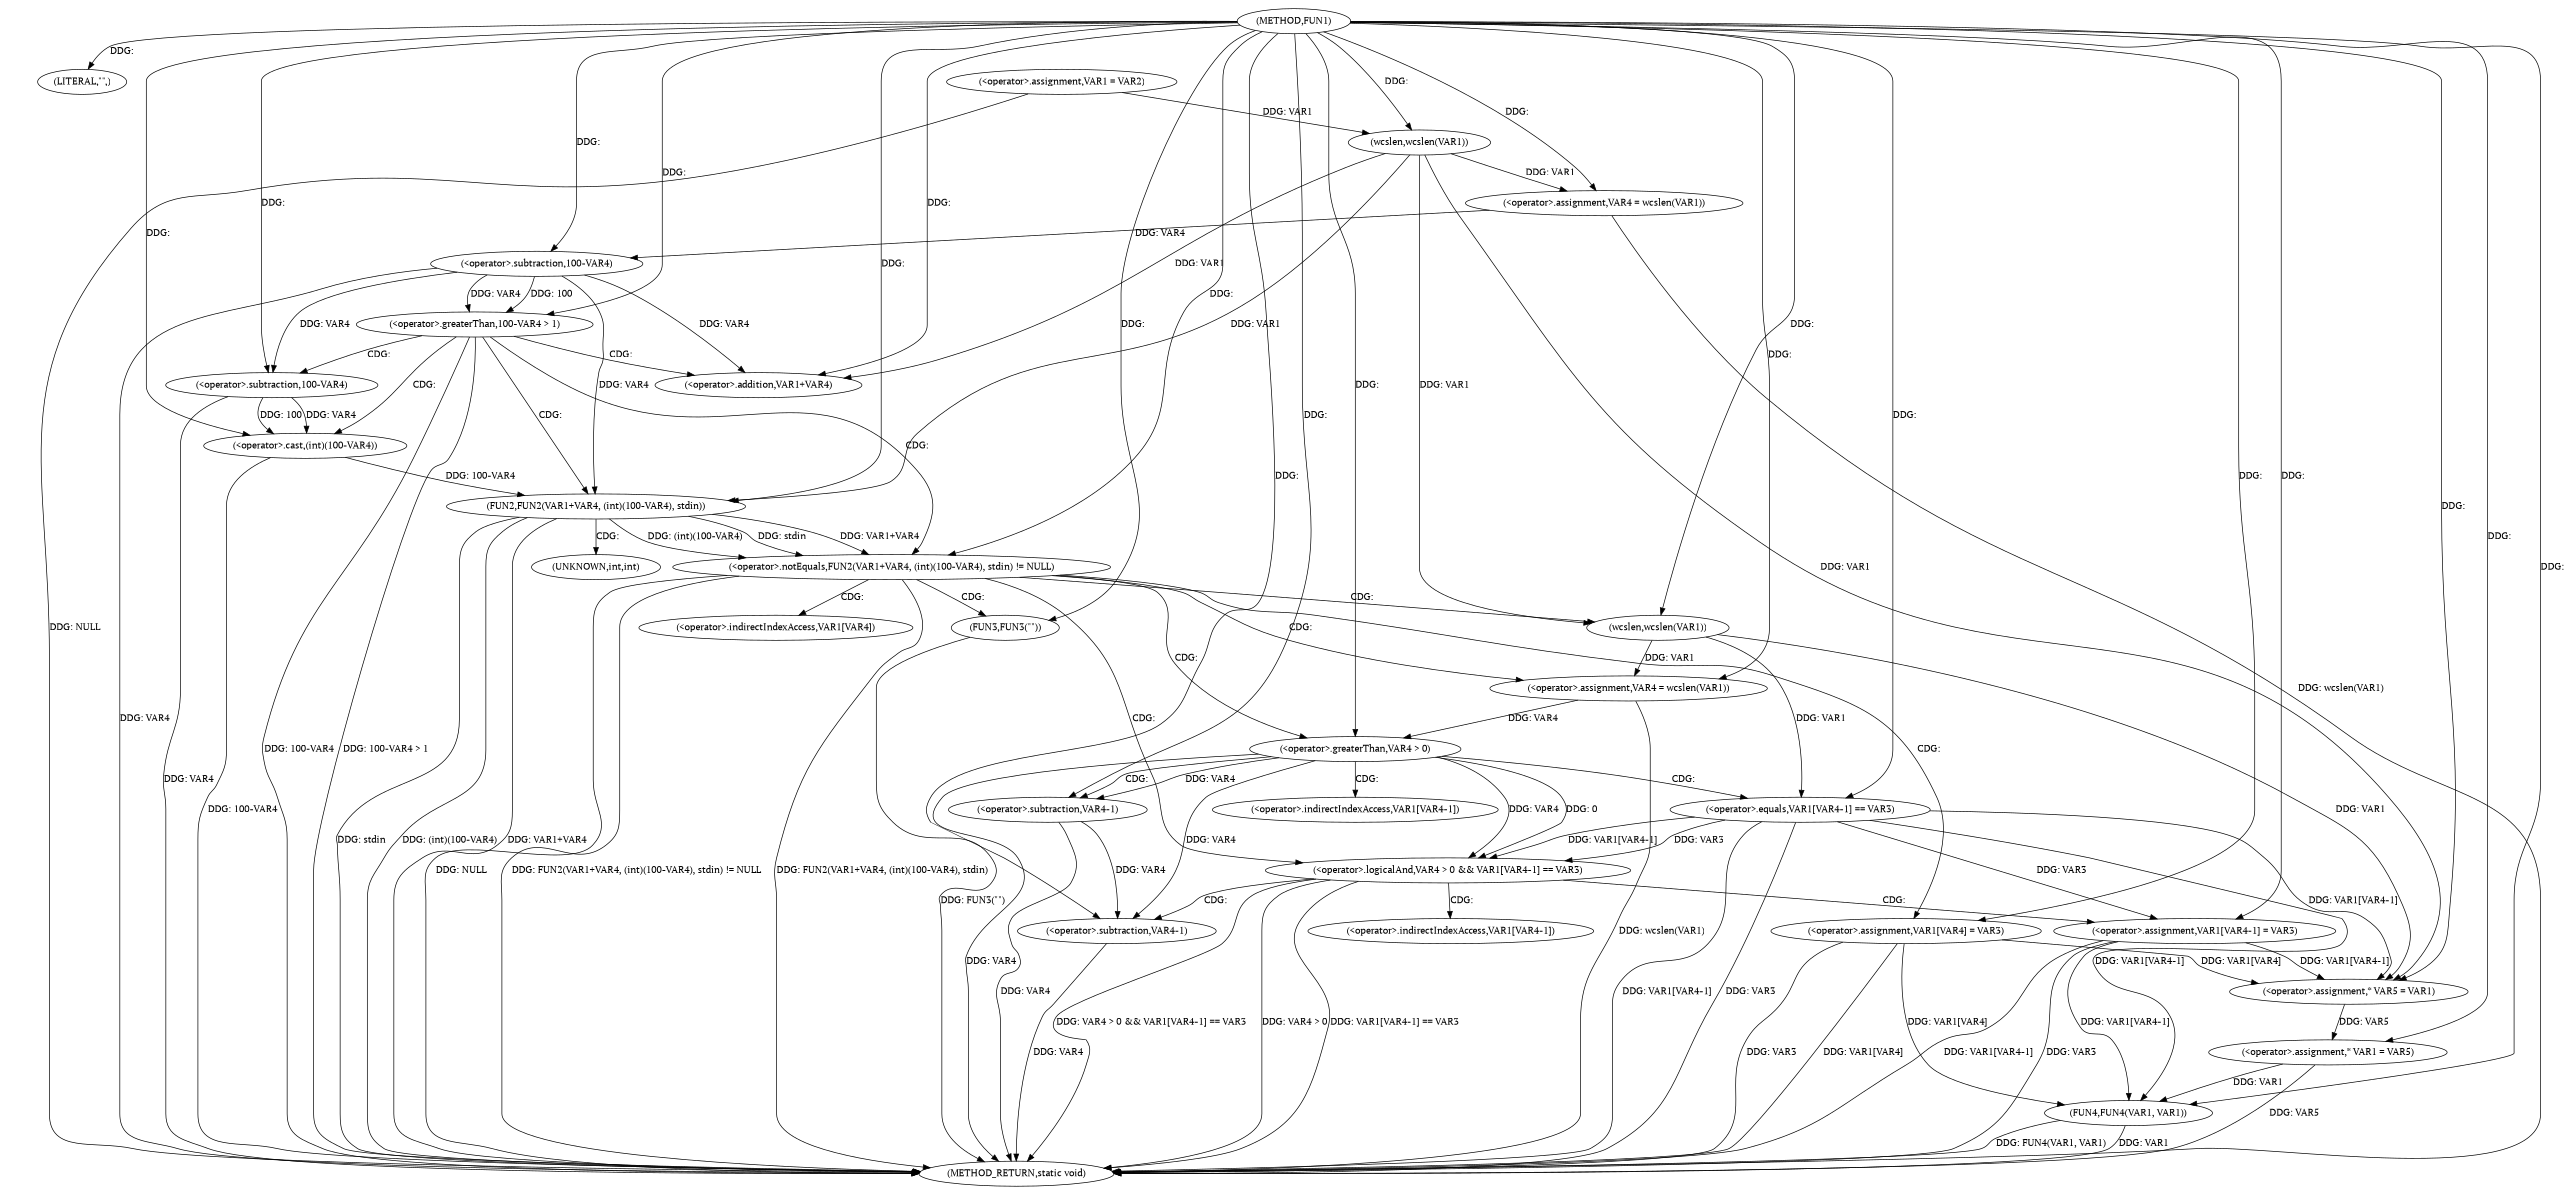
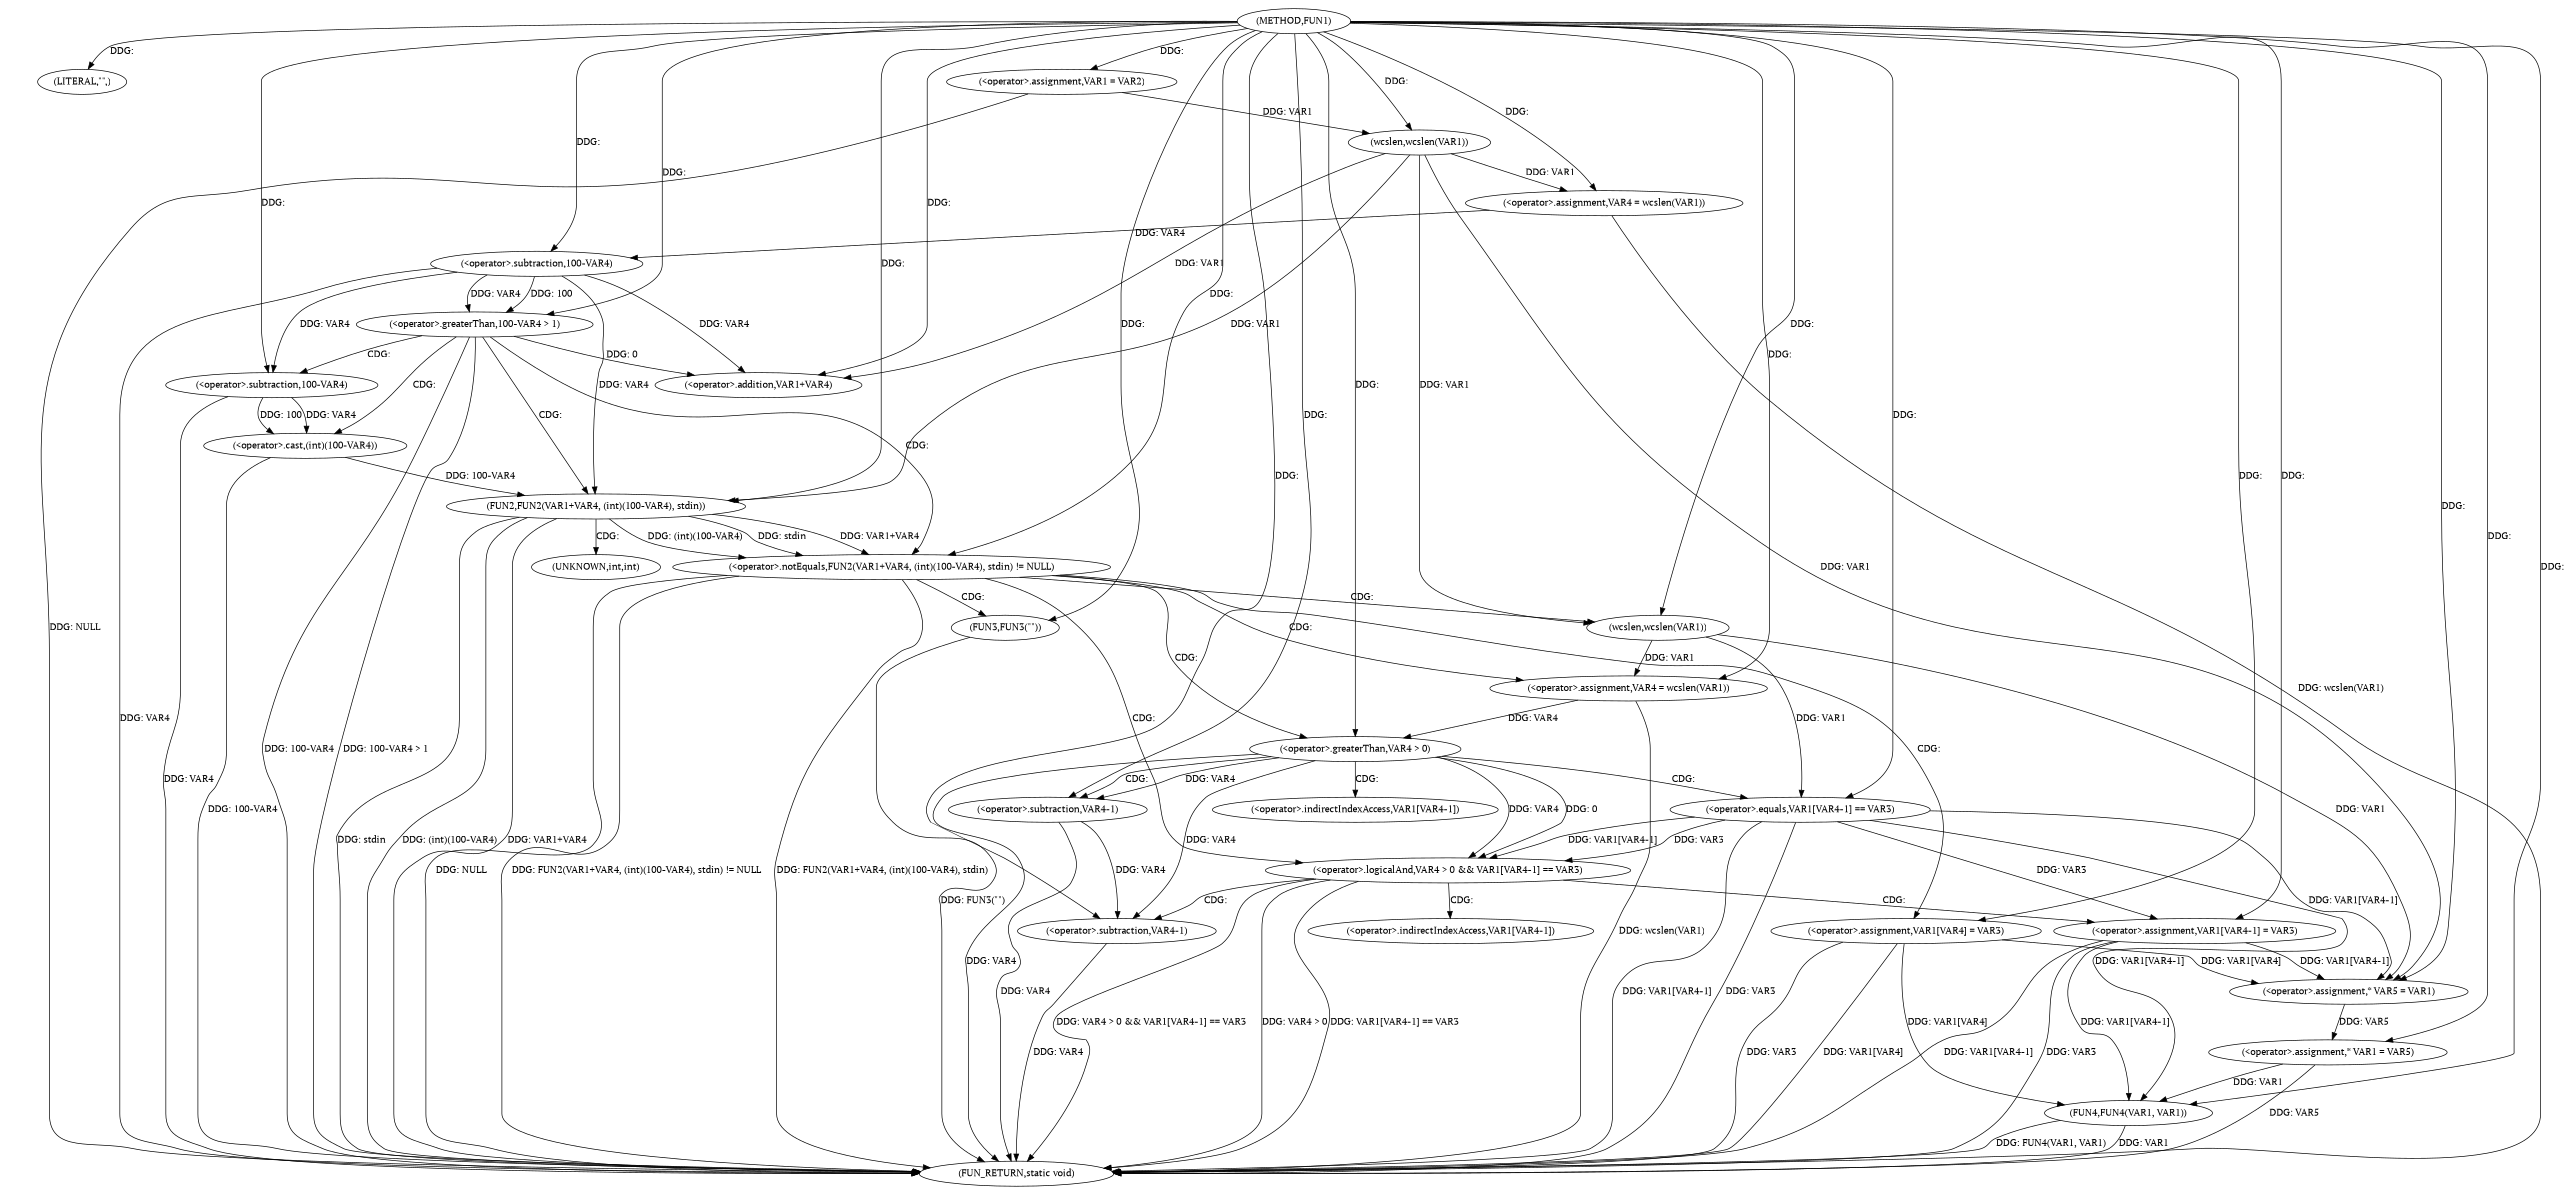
(481, 36) -> (1171, 43)
(622, 355) -> (622, 355)
(776, 628) -> none
(1016, 1174) -> (1016, 1174)
